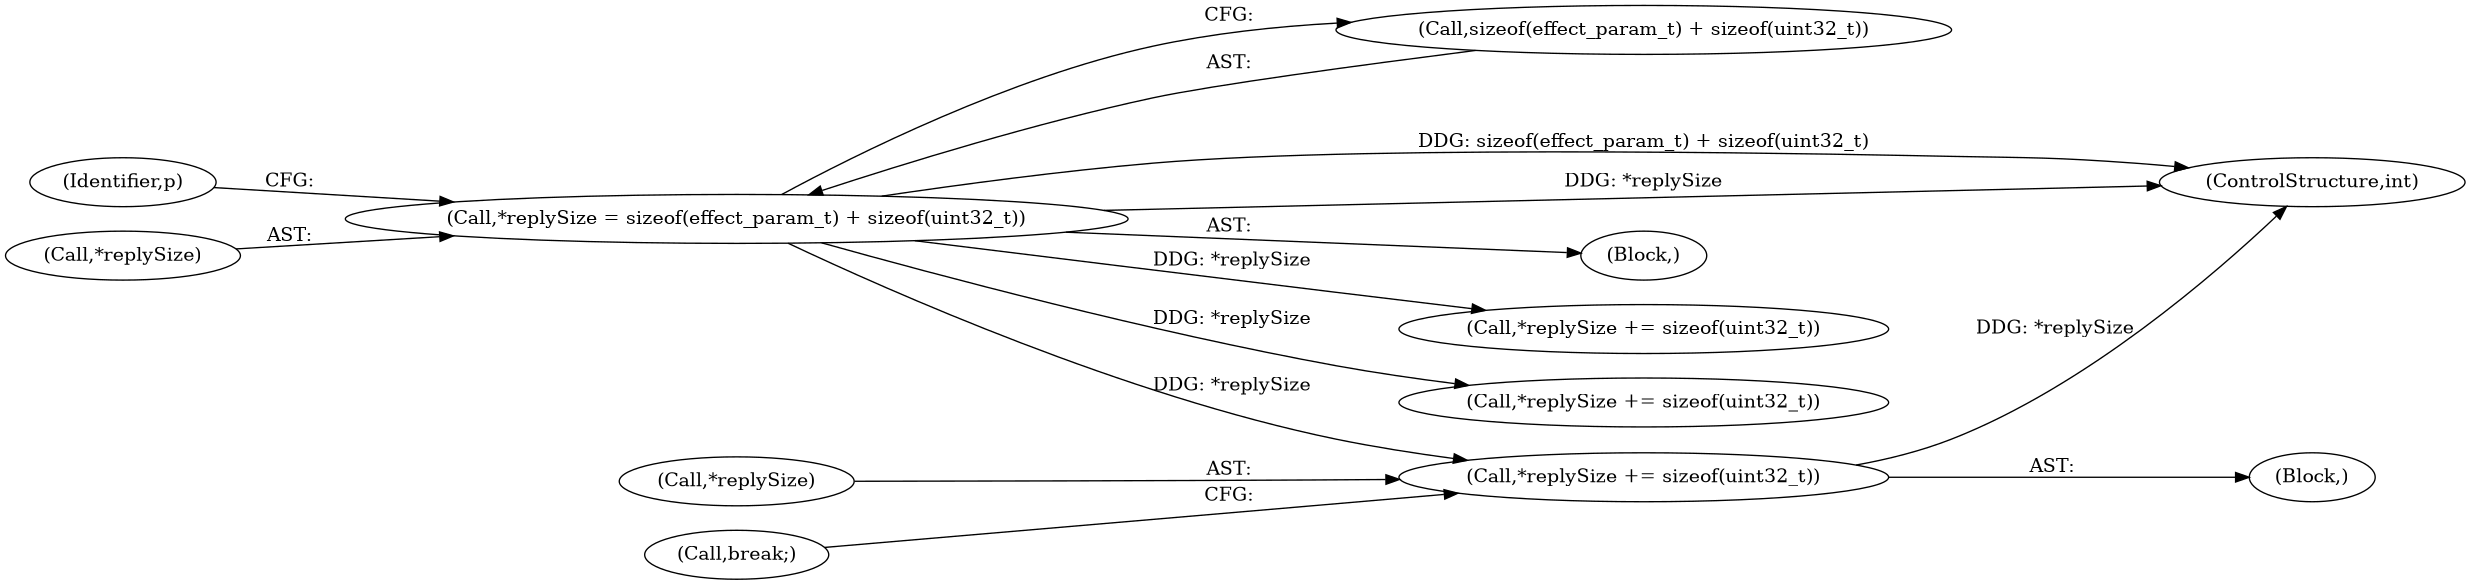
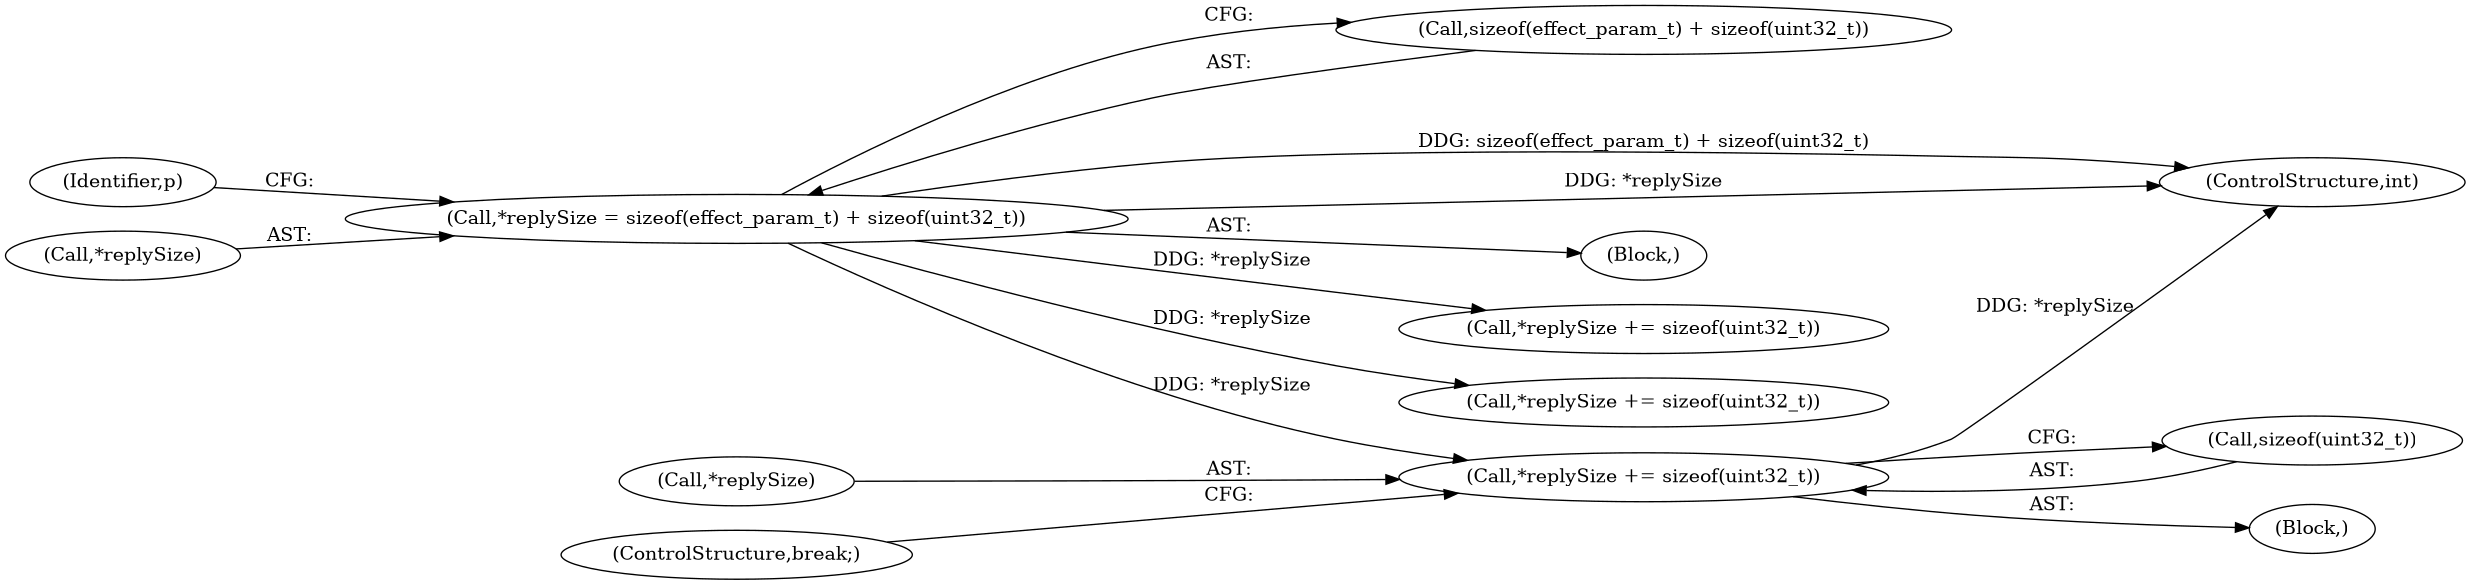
none -> (2312, 441)
(737, 555) -> (737, 555)
